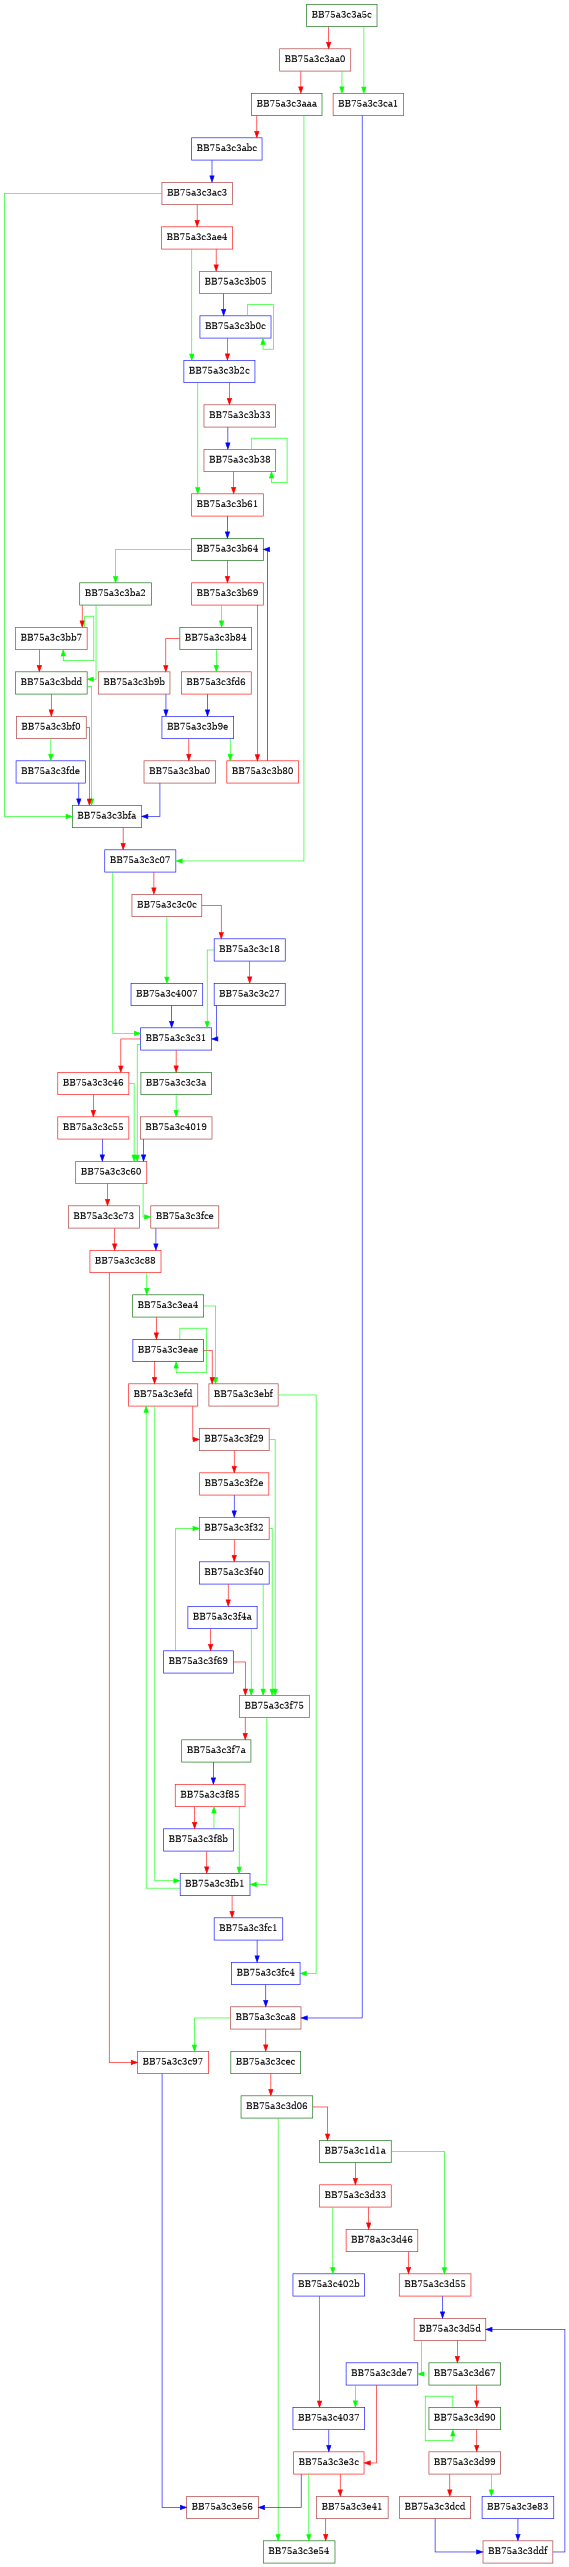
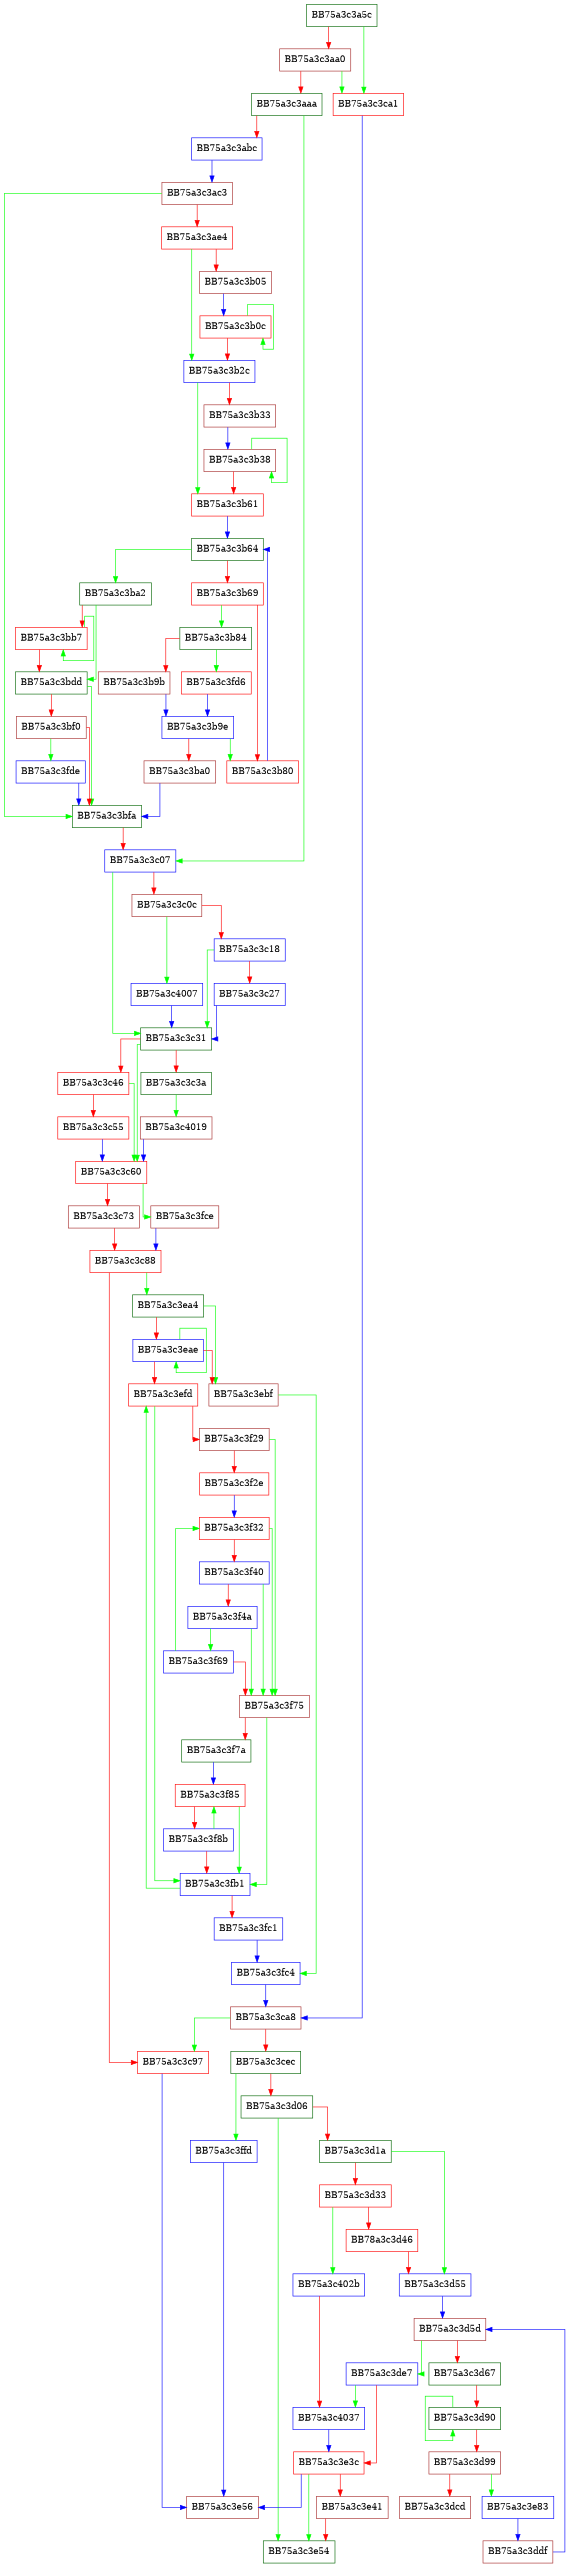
(235, 327) -> (235, 327)
(176, 1039) -> (176, 1039)
(211, 1637) -> (211, 1637)
none -> (224, 2151)
(355, 2151) -> (355, 2151)
(435, 2285) -> (435, 2285)
(439, 2552) -> none
